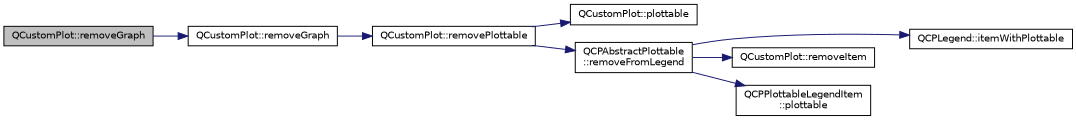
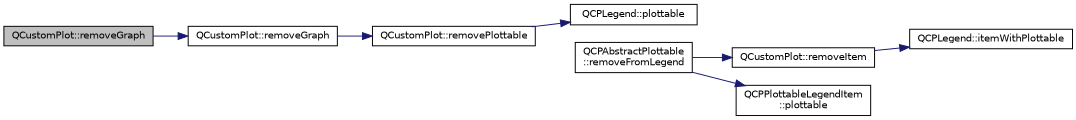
(634, 15) -> (634, 15)
(796, 35) -> (887, 49)
(549, 47) -> none
